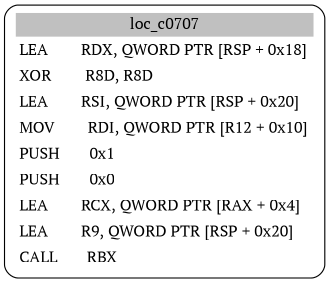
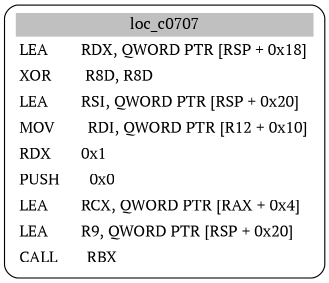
(67, 154) -> (63, 154)
